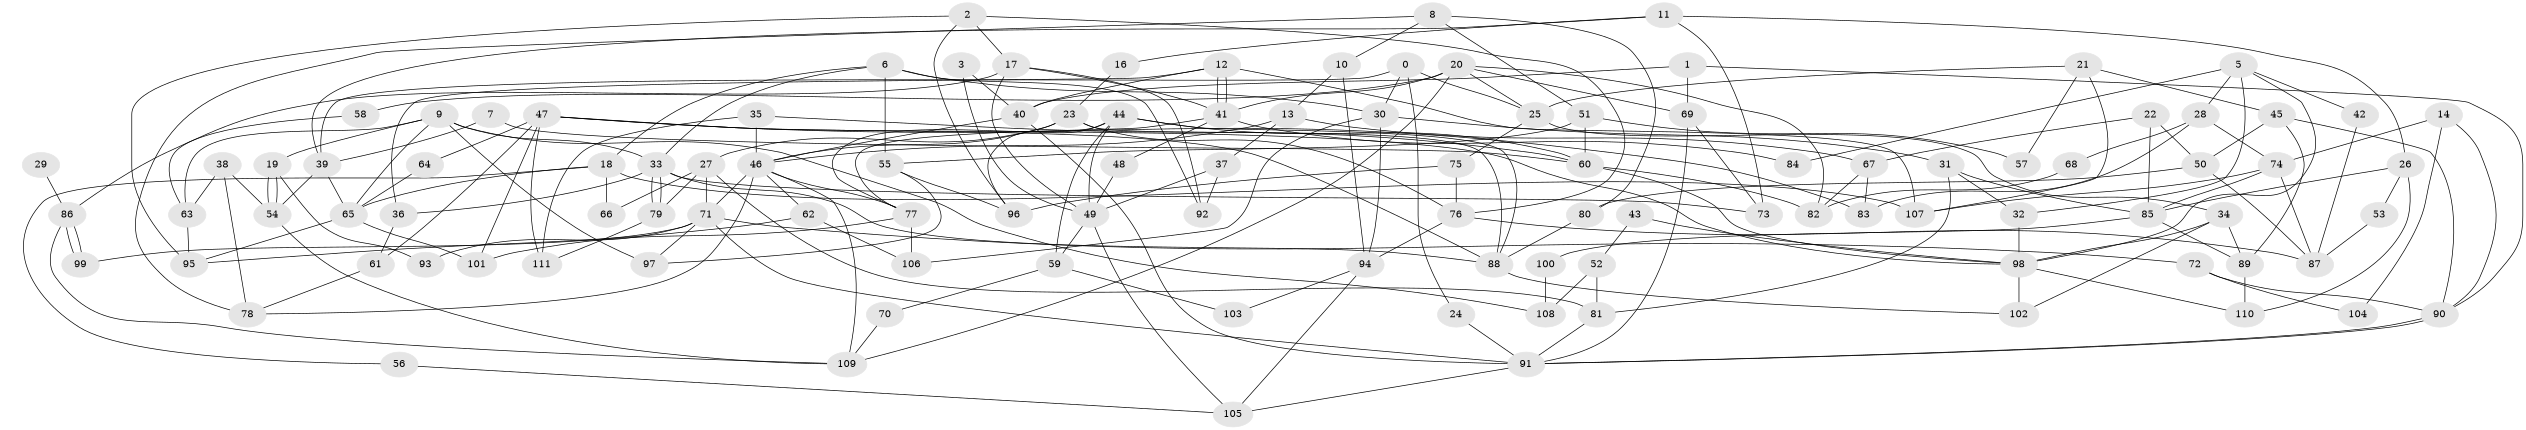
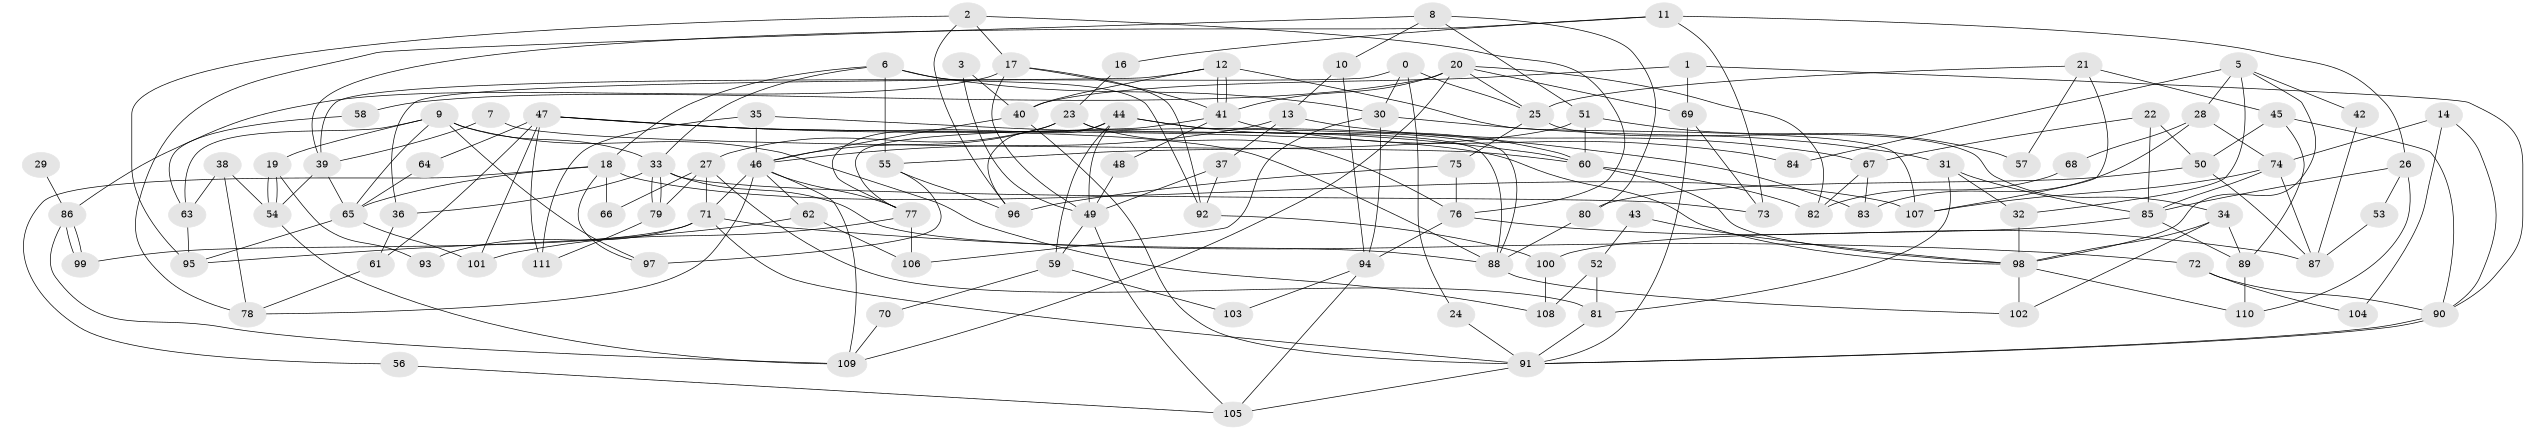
none -> (1370, 225)
(677, 241) -> (580, 224)
